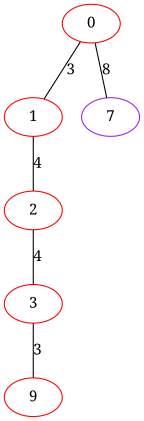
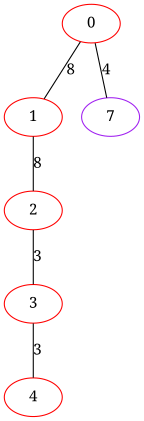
(71, 70) -> (71, 70)
(106, 70) -> (106, 70)
(38, 164) -> (38, 164)
(38, 257) -> (38, 257)
(33, 397) -> (33, 397)
